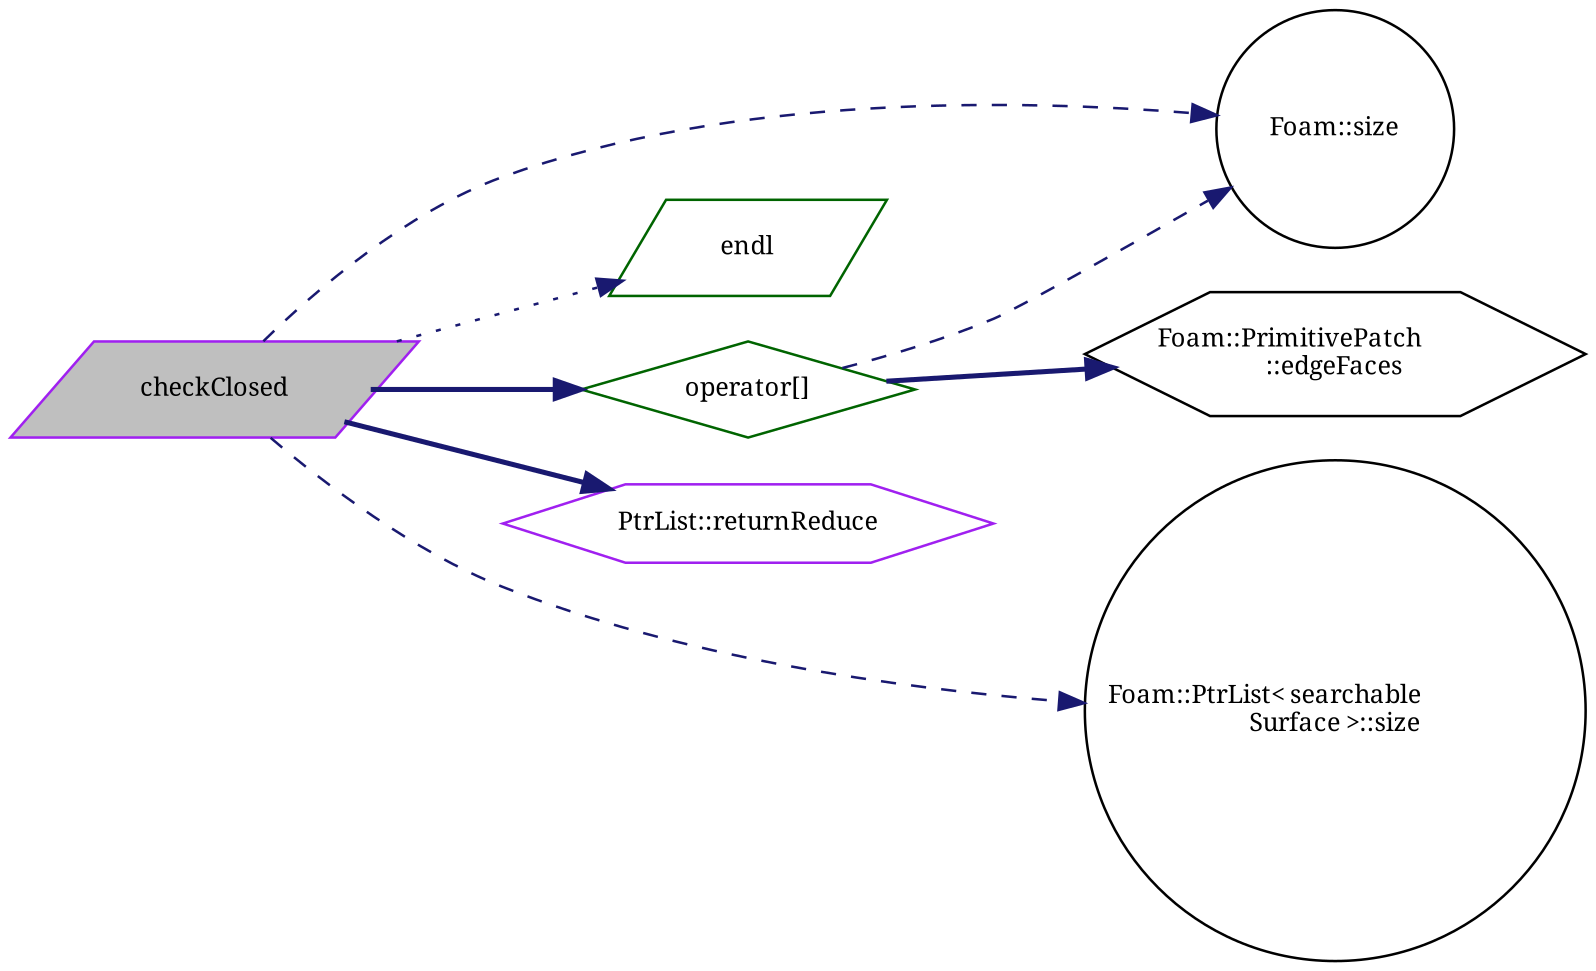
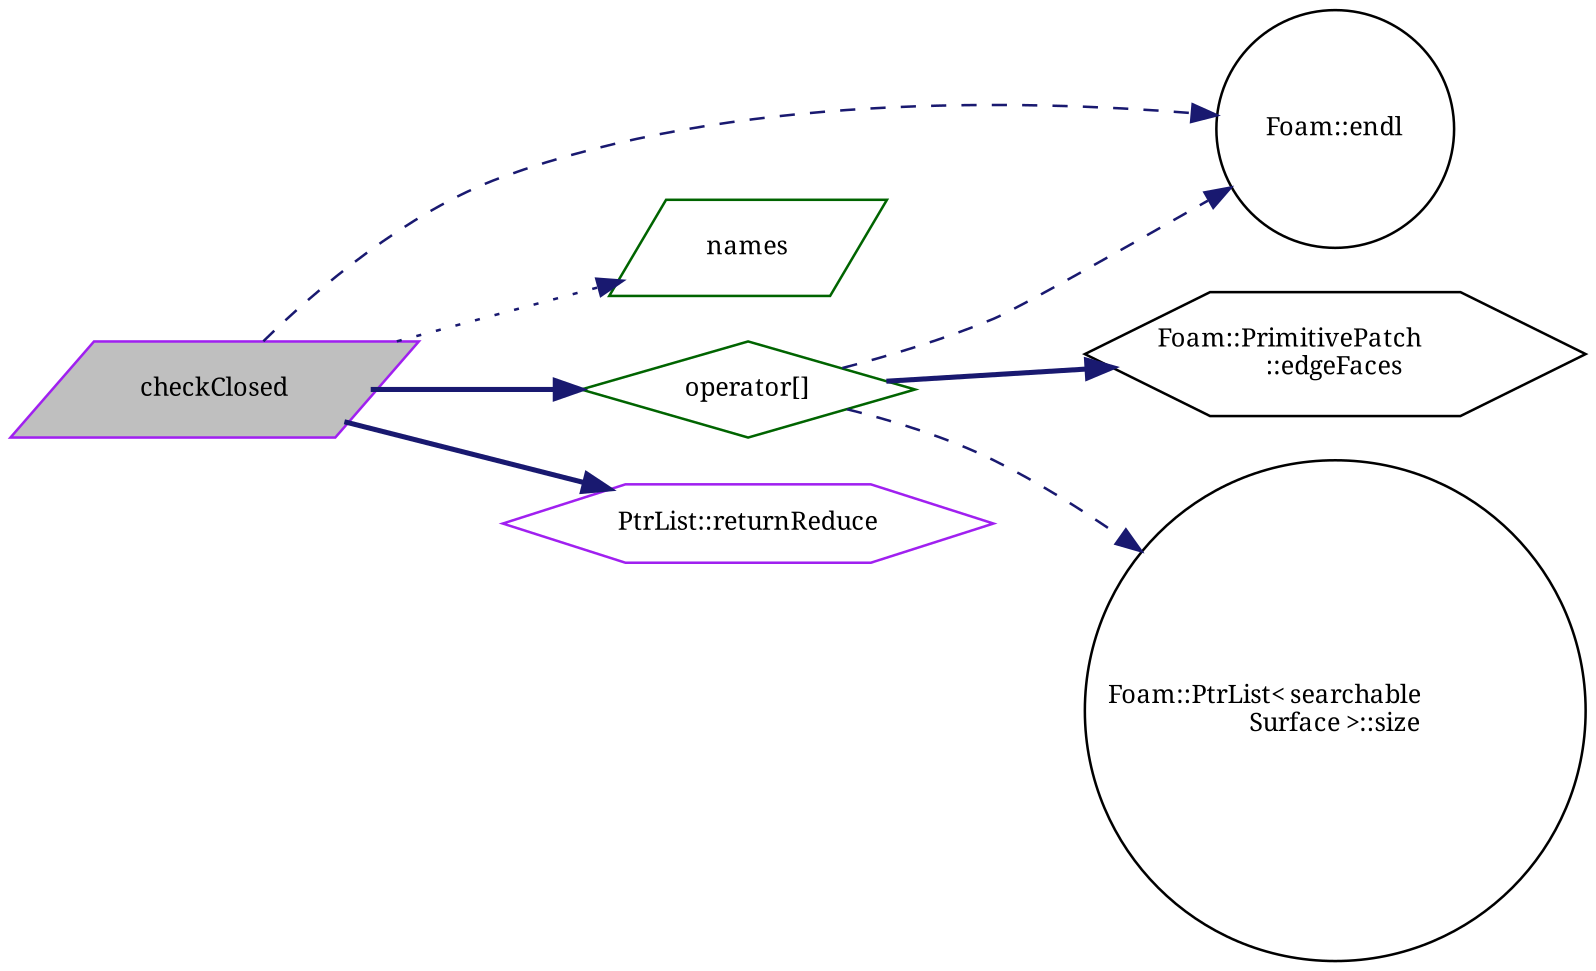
(1335, 129) -> (1335, 129)
(748, 248) -> (748, 248)
(641, 632) -> (990, 459)
